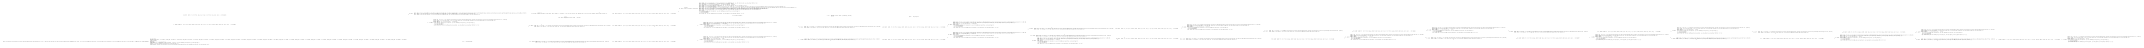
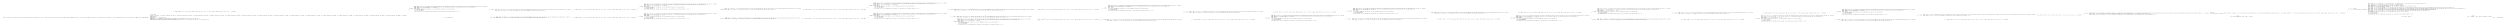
none -> (1977, 15)
(2102, 39) -> none
